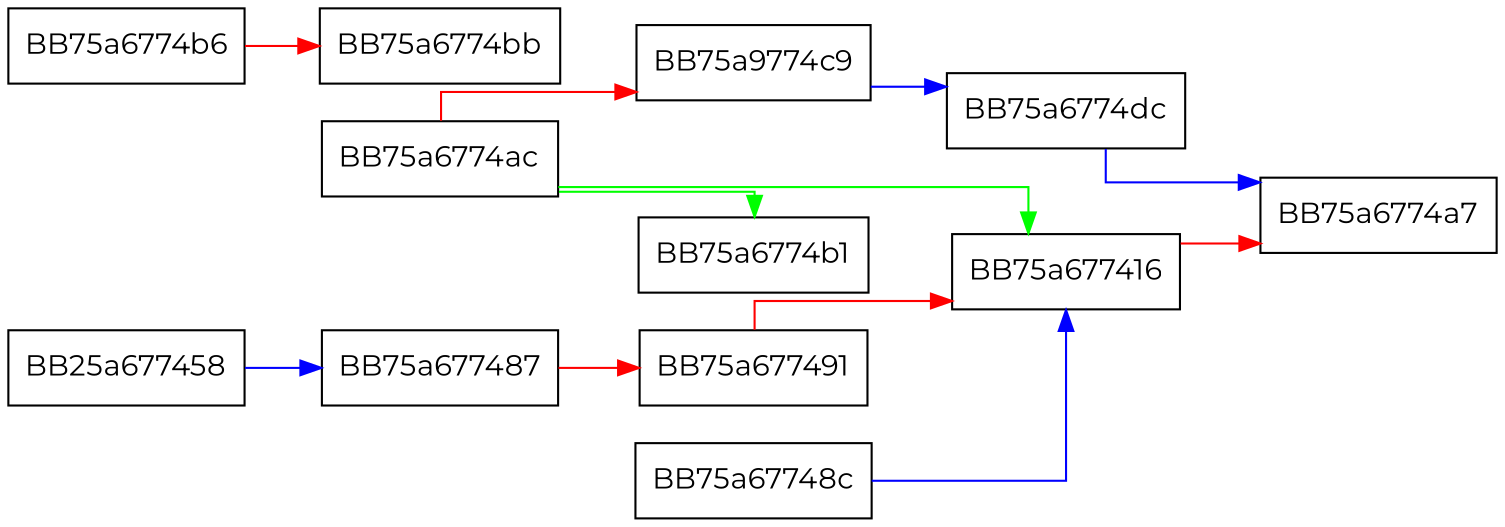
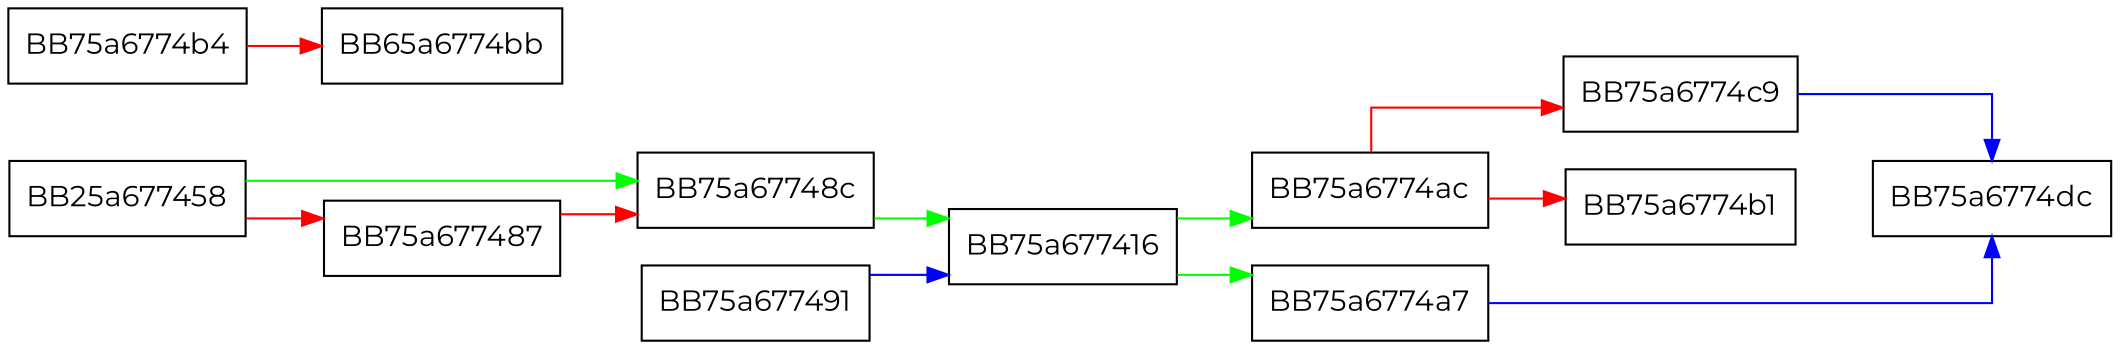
(126, 46) -> (128, 46)
(440, 46) -> (442, 46)
(754, 63) -> (1681, 94)
none -> (431, 181)
(1156, 182) -> (1763, 303)
(806, 187) -> (1204, 218)
(659, 192) -> (1516, 199)
(1210, 244) -> (1204, 275)
(828, 301) -> (899, 275)
(273, 368) -> (274, 218)
(588, 368) -> (588, 214)
(1044, 481) -> (901, 218)
